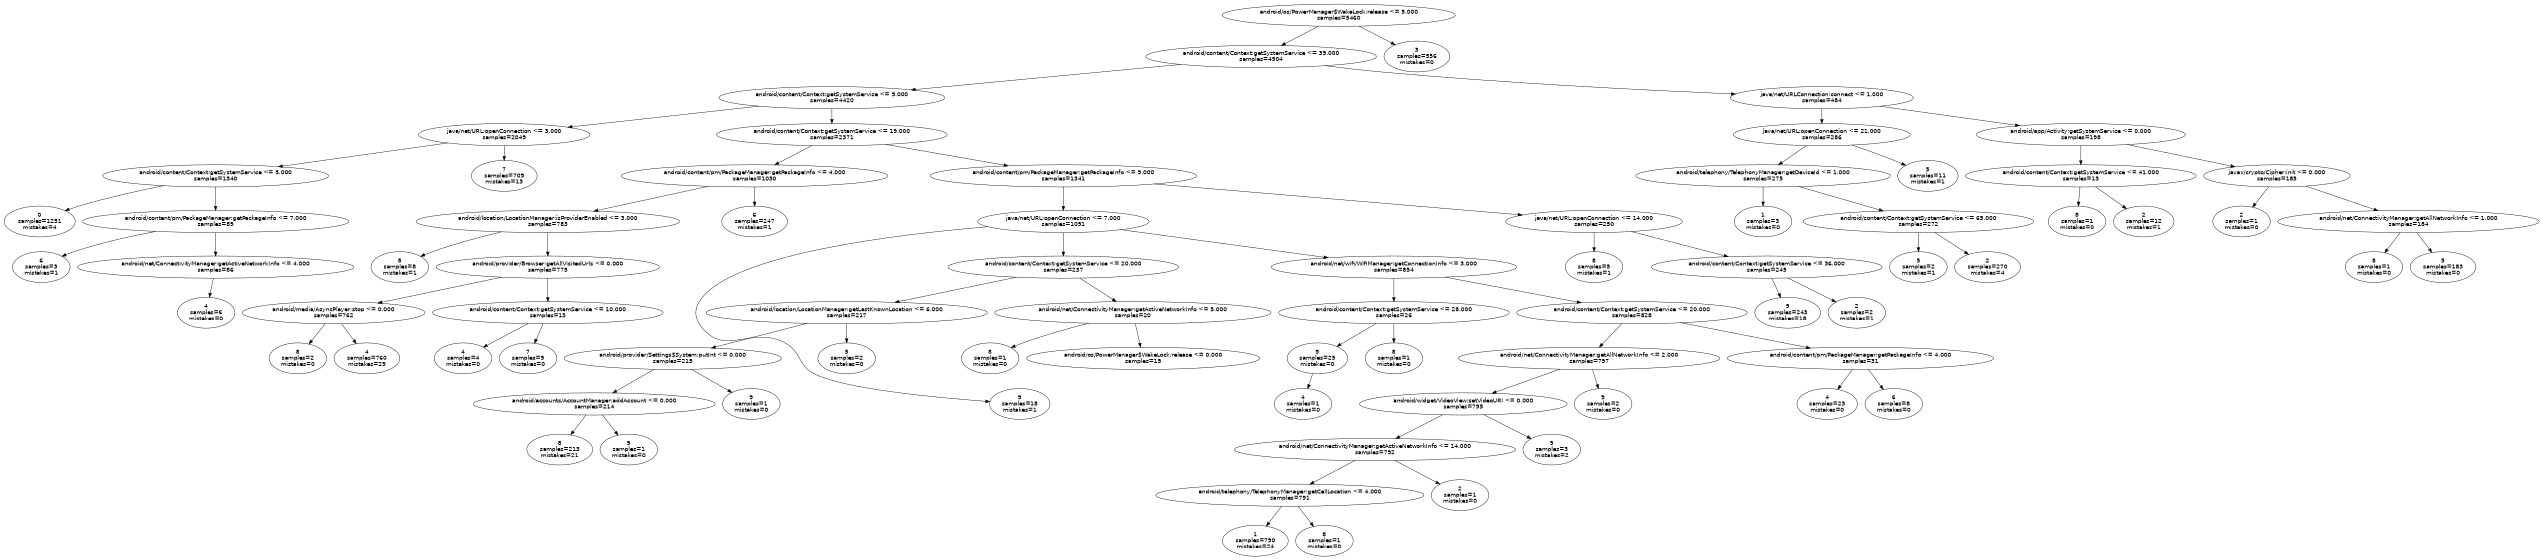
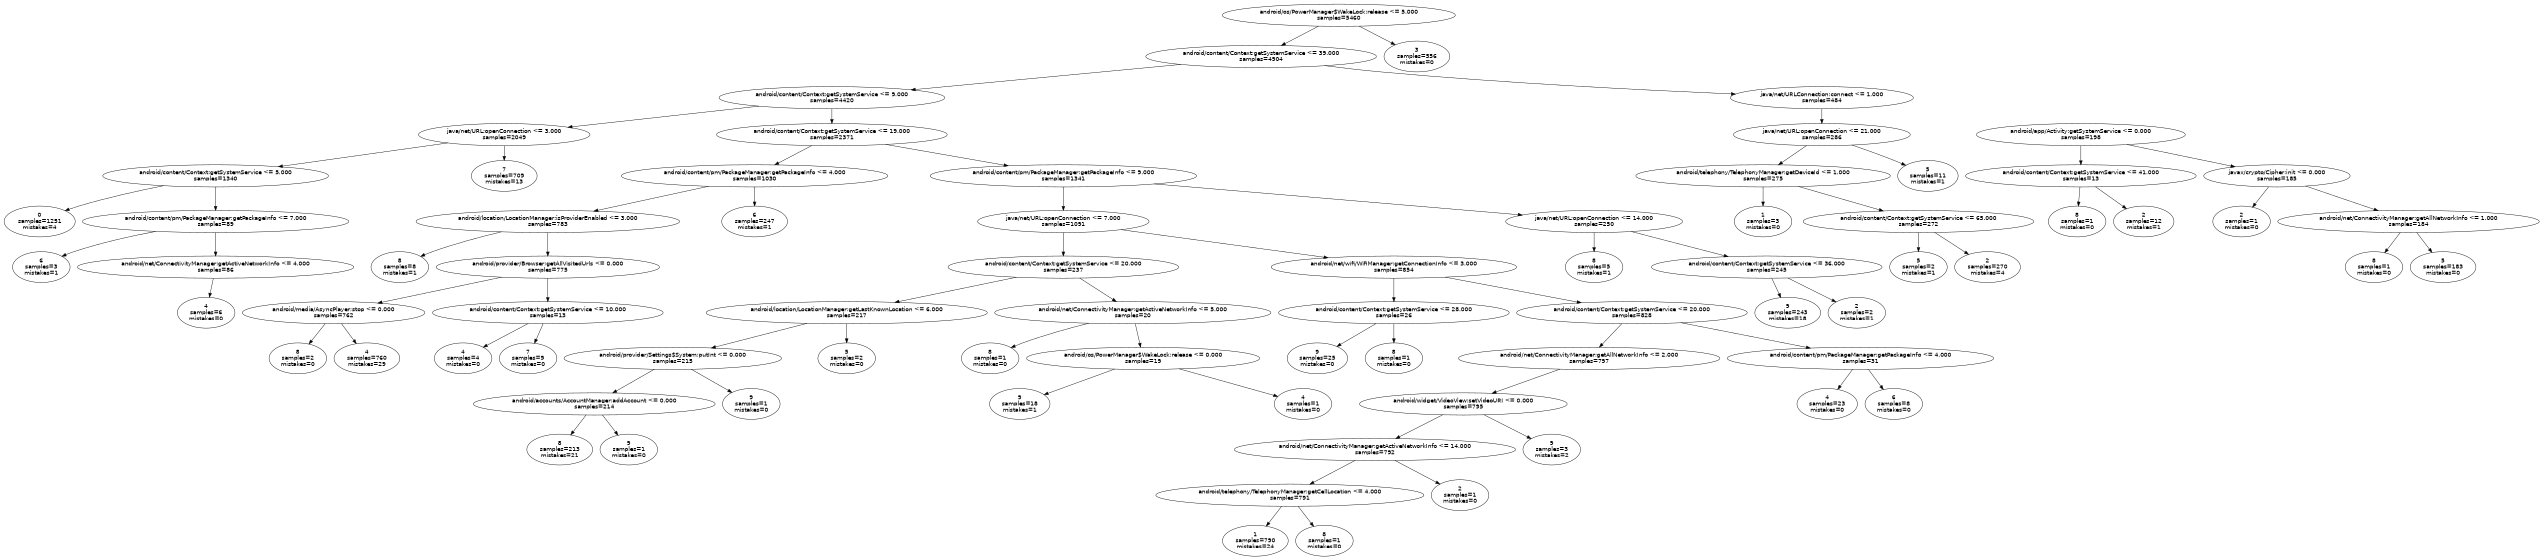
(1948, 116) -> none
(696, 316) -> (1081, 381)
(1311, 379) -> (1226, 382)
(1603, 404) -> none
